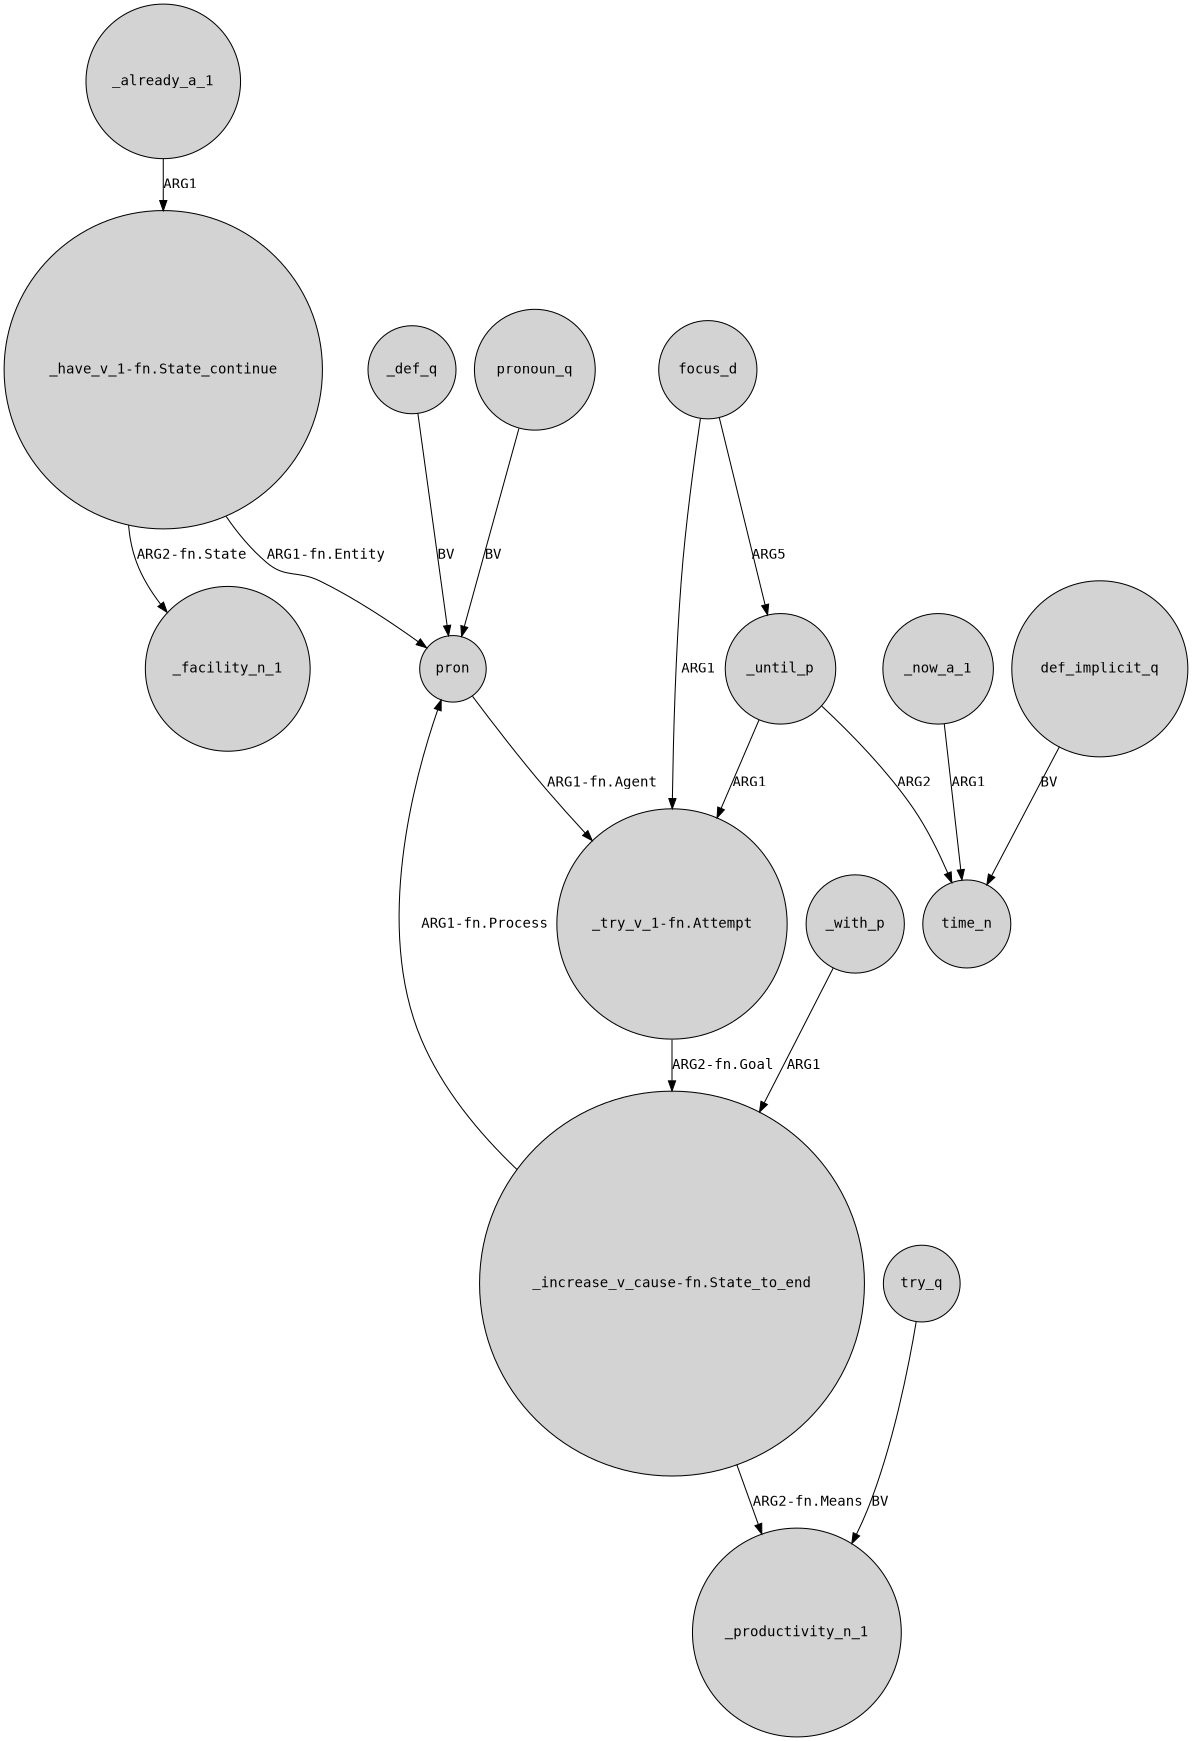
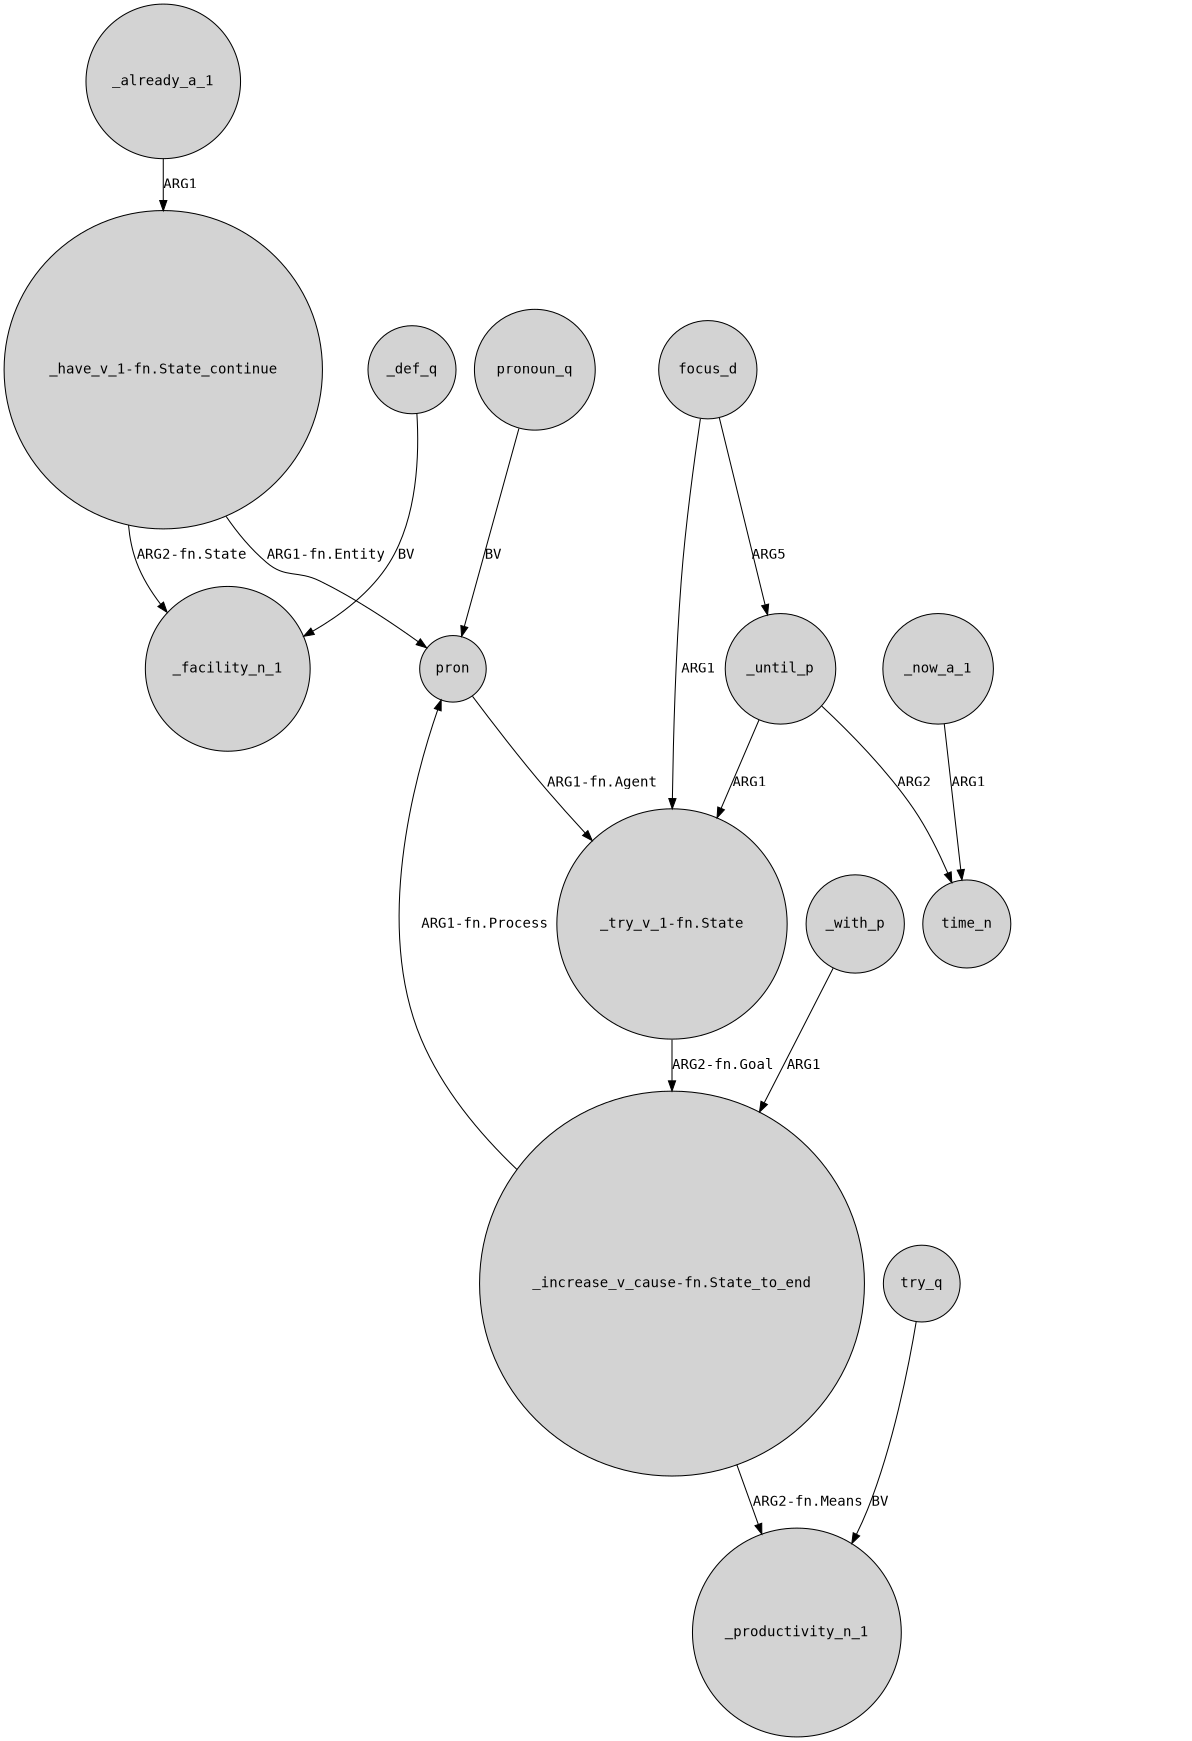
(432, 519) -> (401, 540)
(1100, 669) -> none
(672, 924) -> (672, 924)
